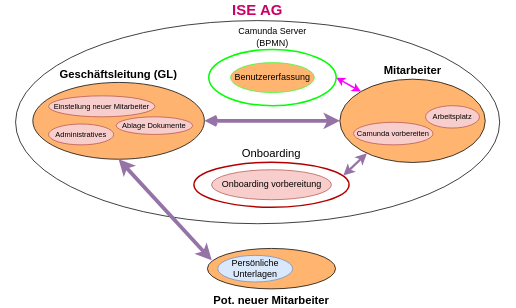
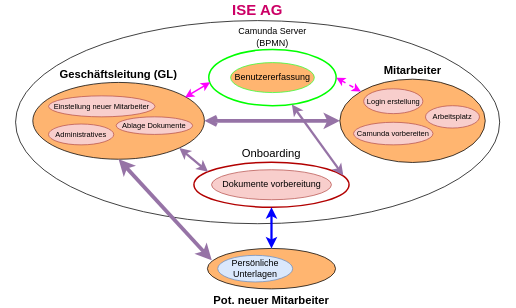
(349, 85) -> (349, 85)
none -> (197, 90)
none -> (393, 101)
none -> (194, 160)
(355, 165) -> (318, 140)
(272, 185) -> (272, 185)
none -> (272, 228)
